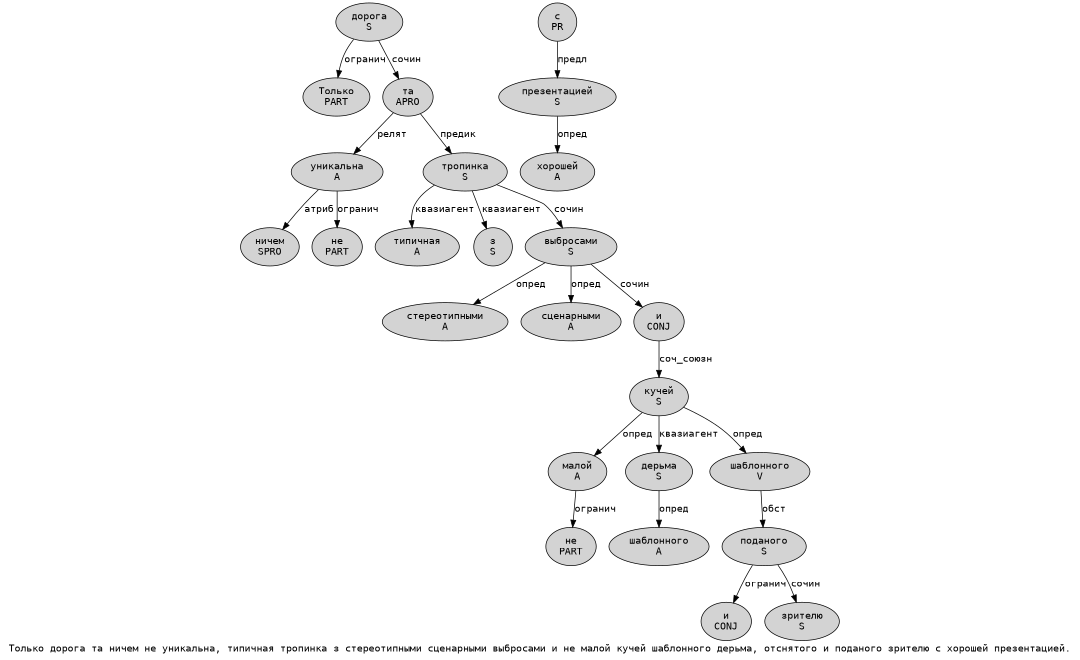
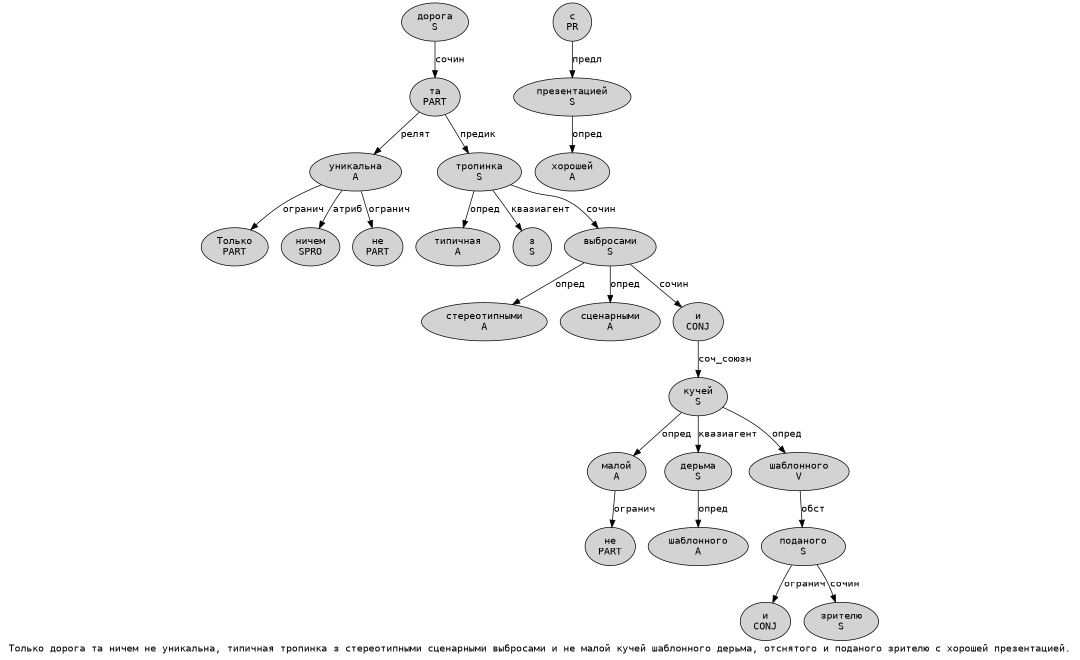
(344, 54) -> (287, 202)
(408, 97) -> (435, 97)
(445, 209) -> (485, 209)
